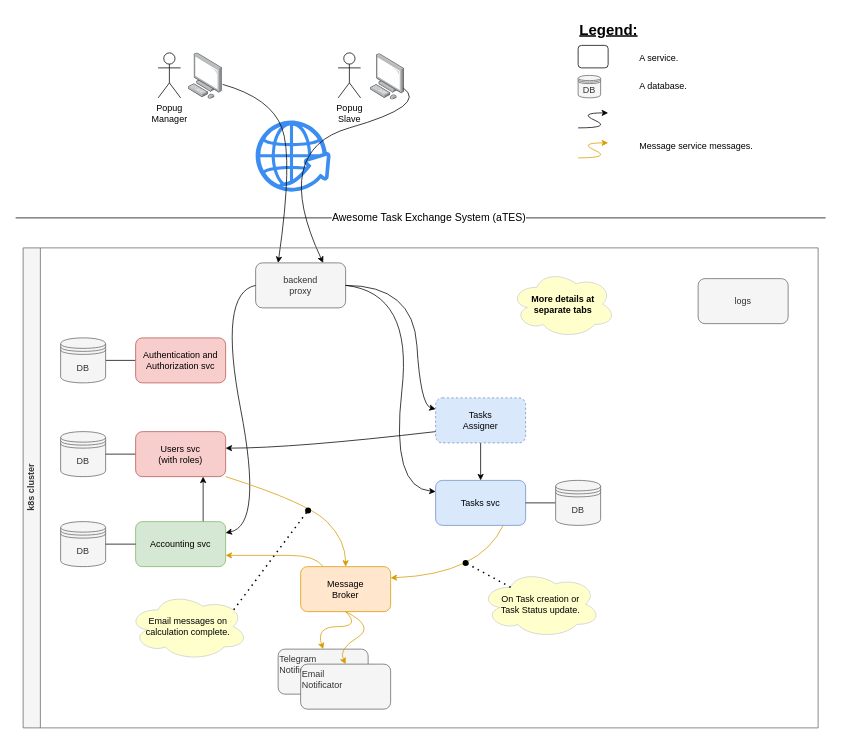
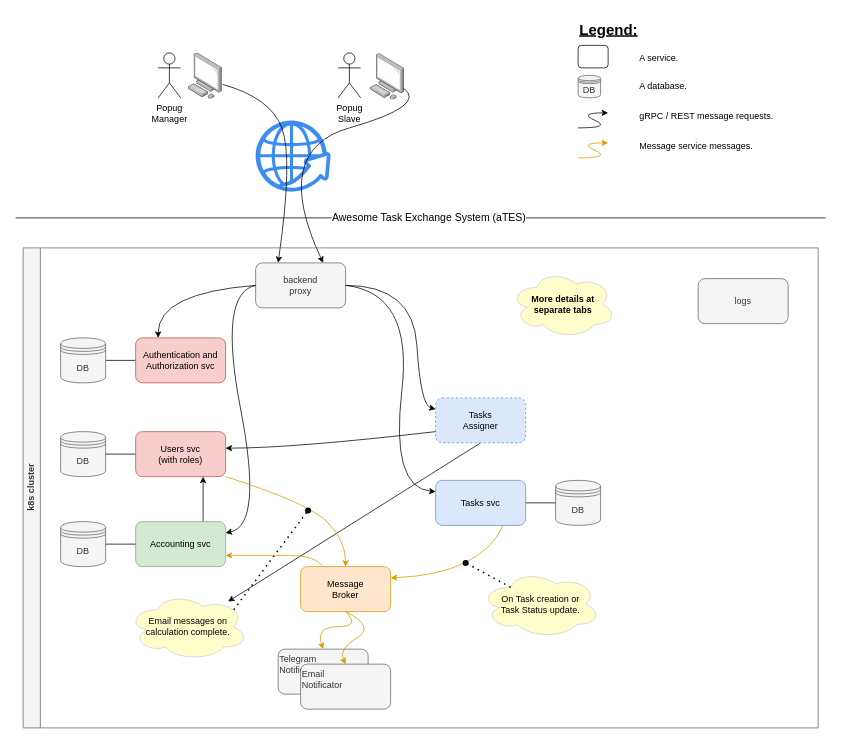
none -> (728, 117)
none -> (194, 296)
(480, 459) -> (367, 514)
